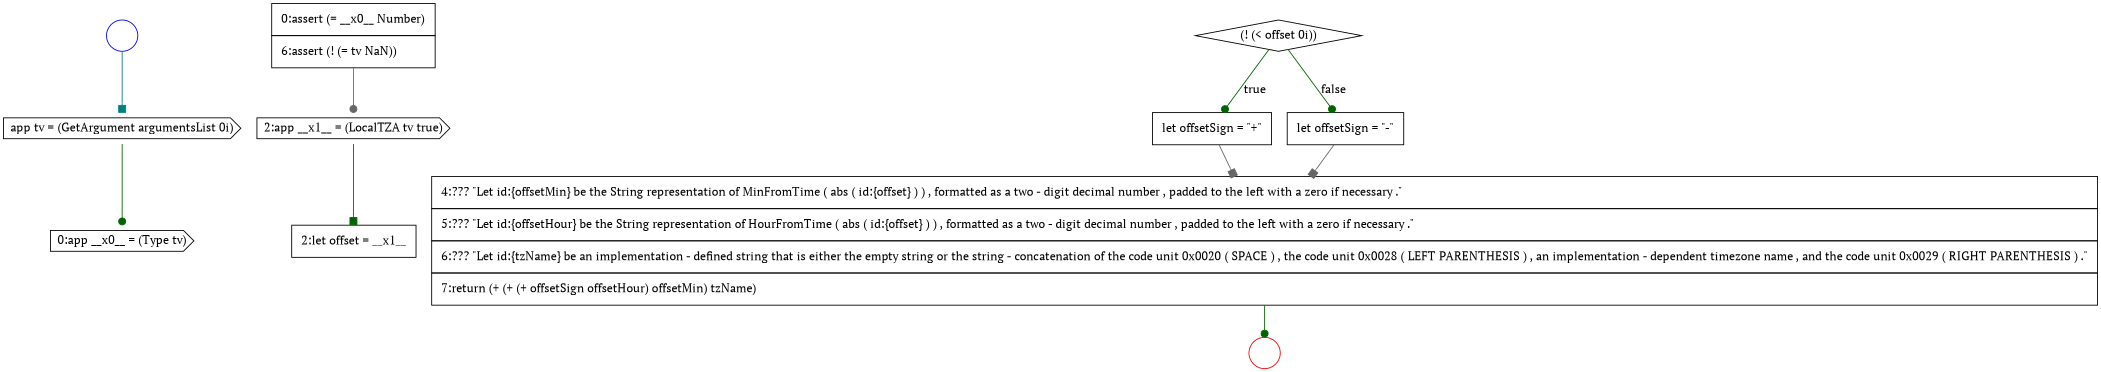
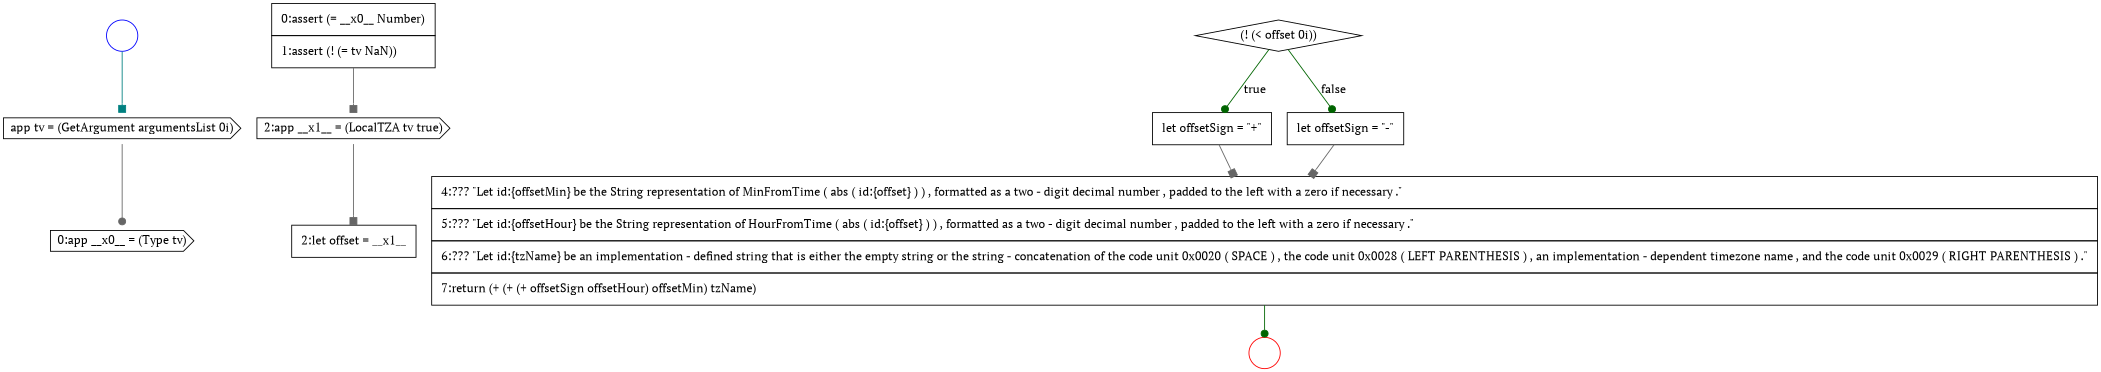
(339, 51) -> (339, 51)
(353, 87) -> (353, 86)
(353, 180) -> (353, 180)
(122, 181) -> (122, 181)
